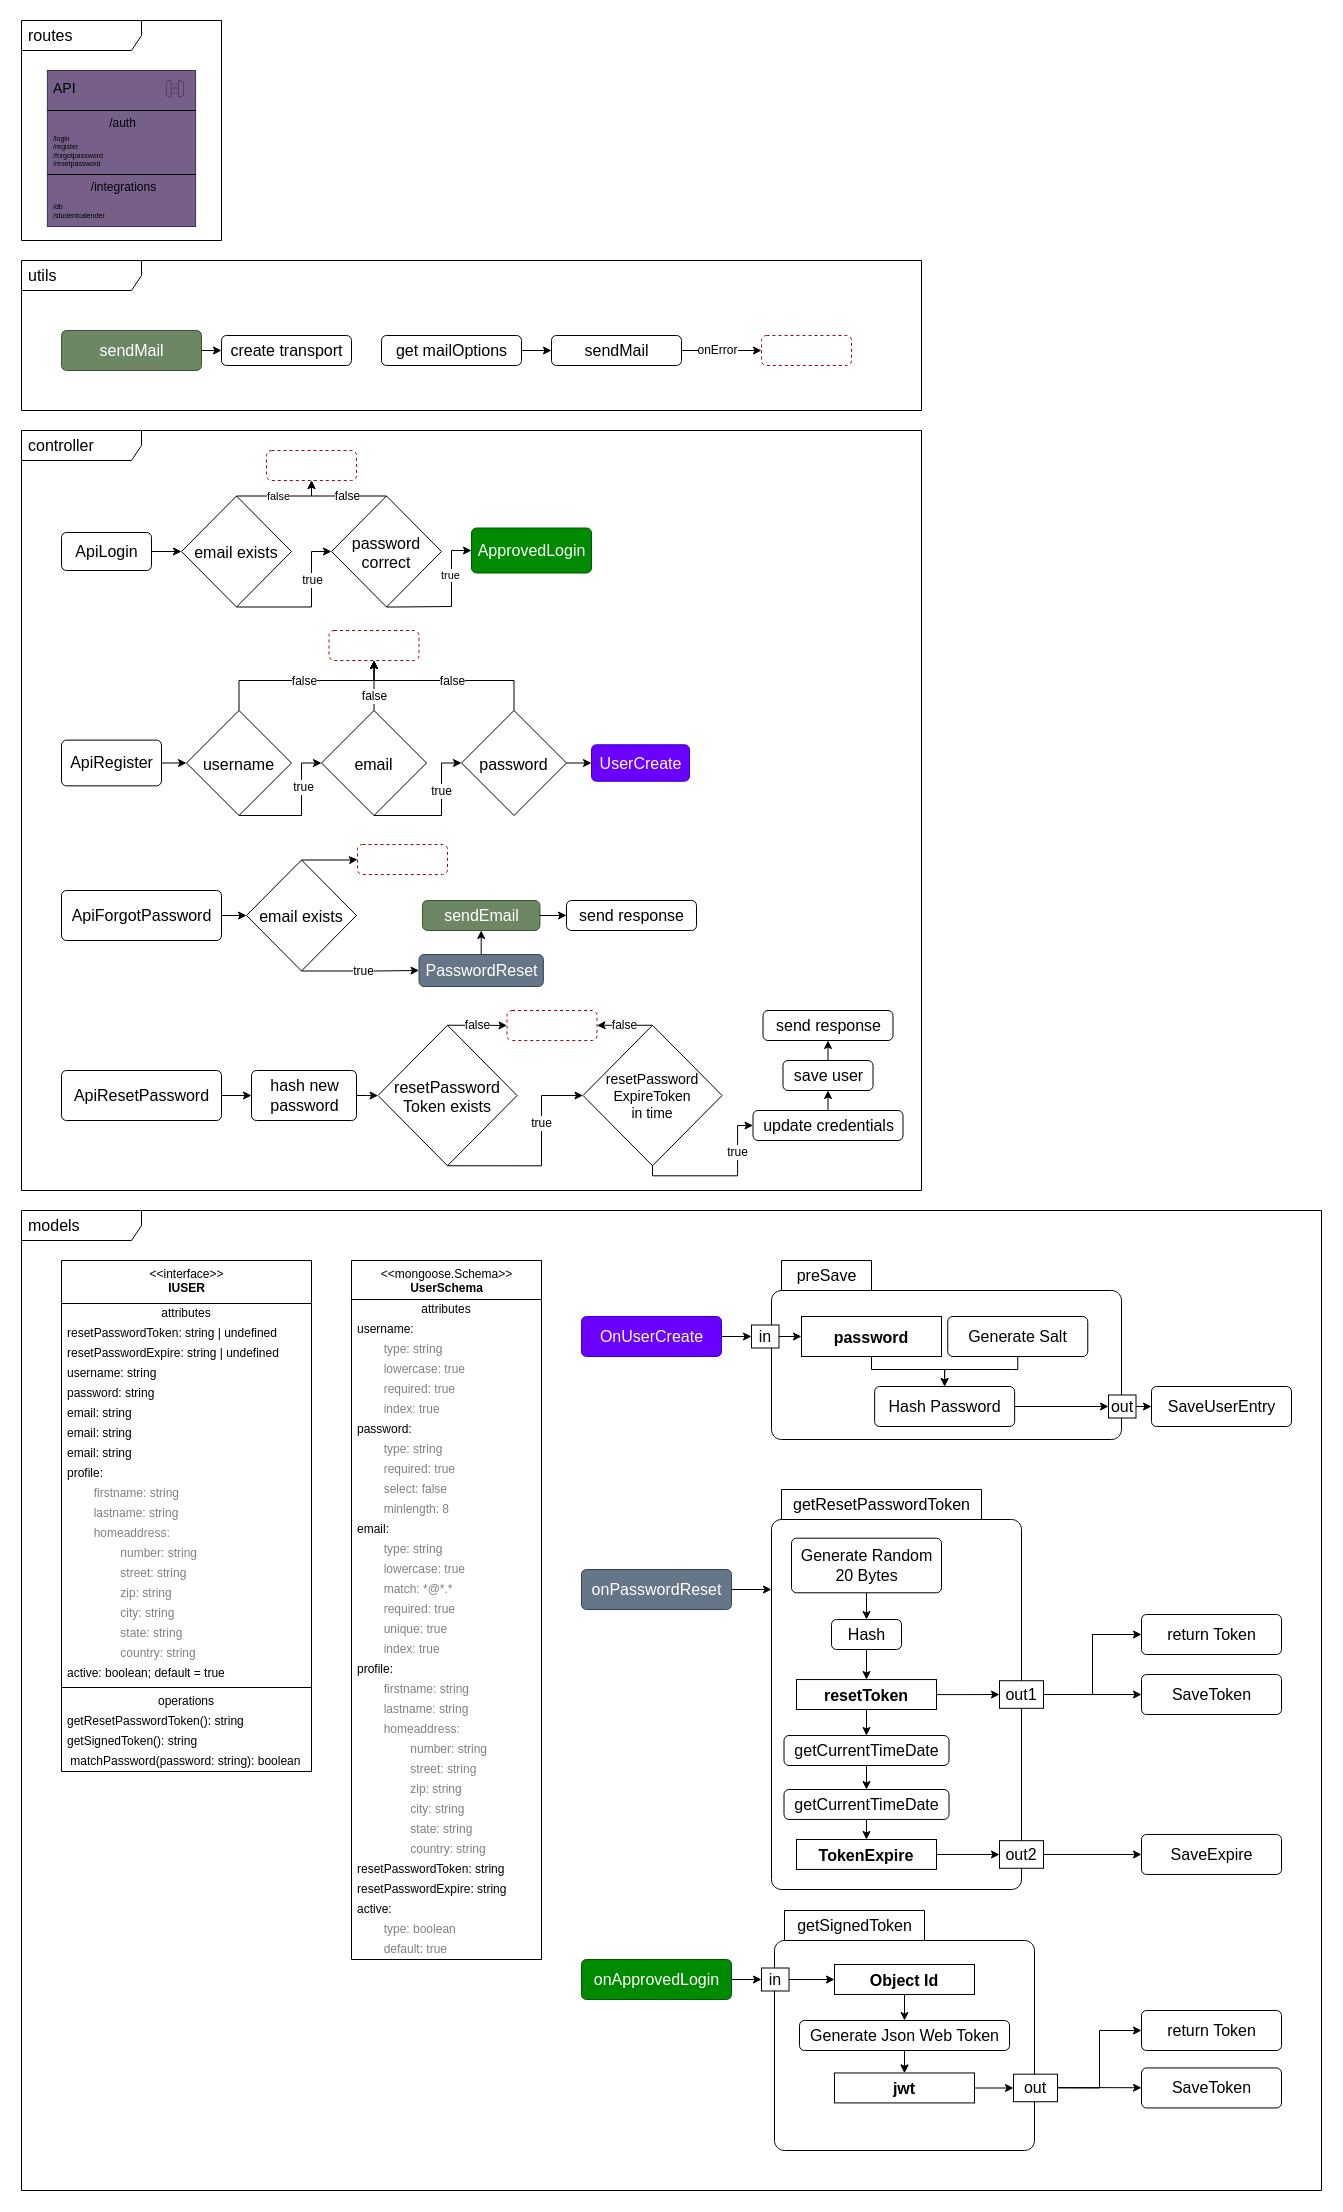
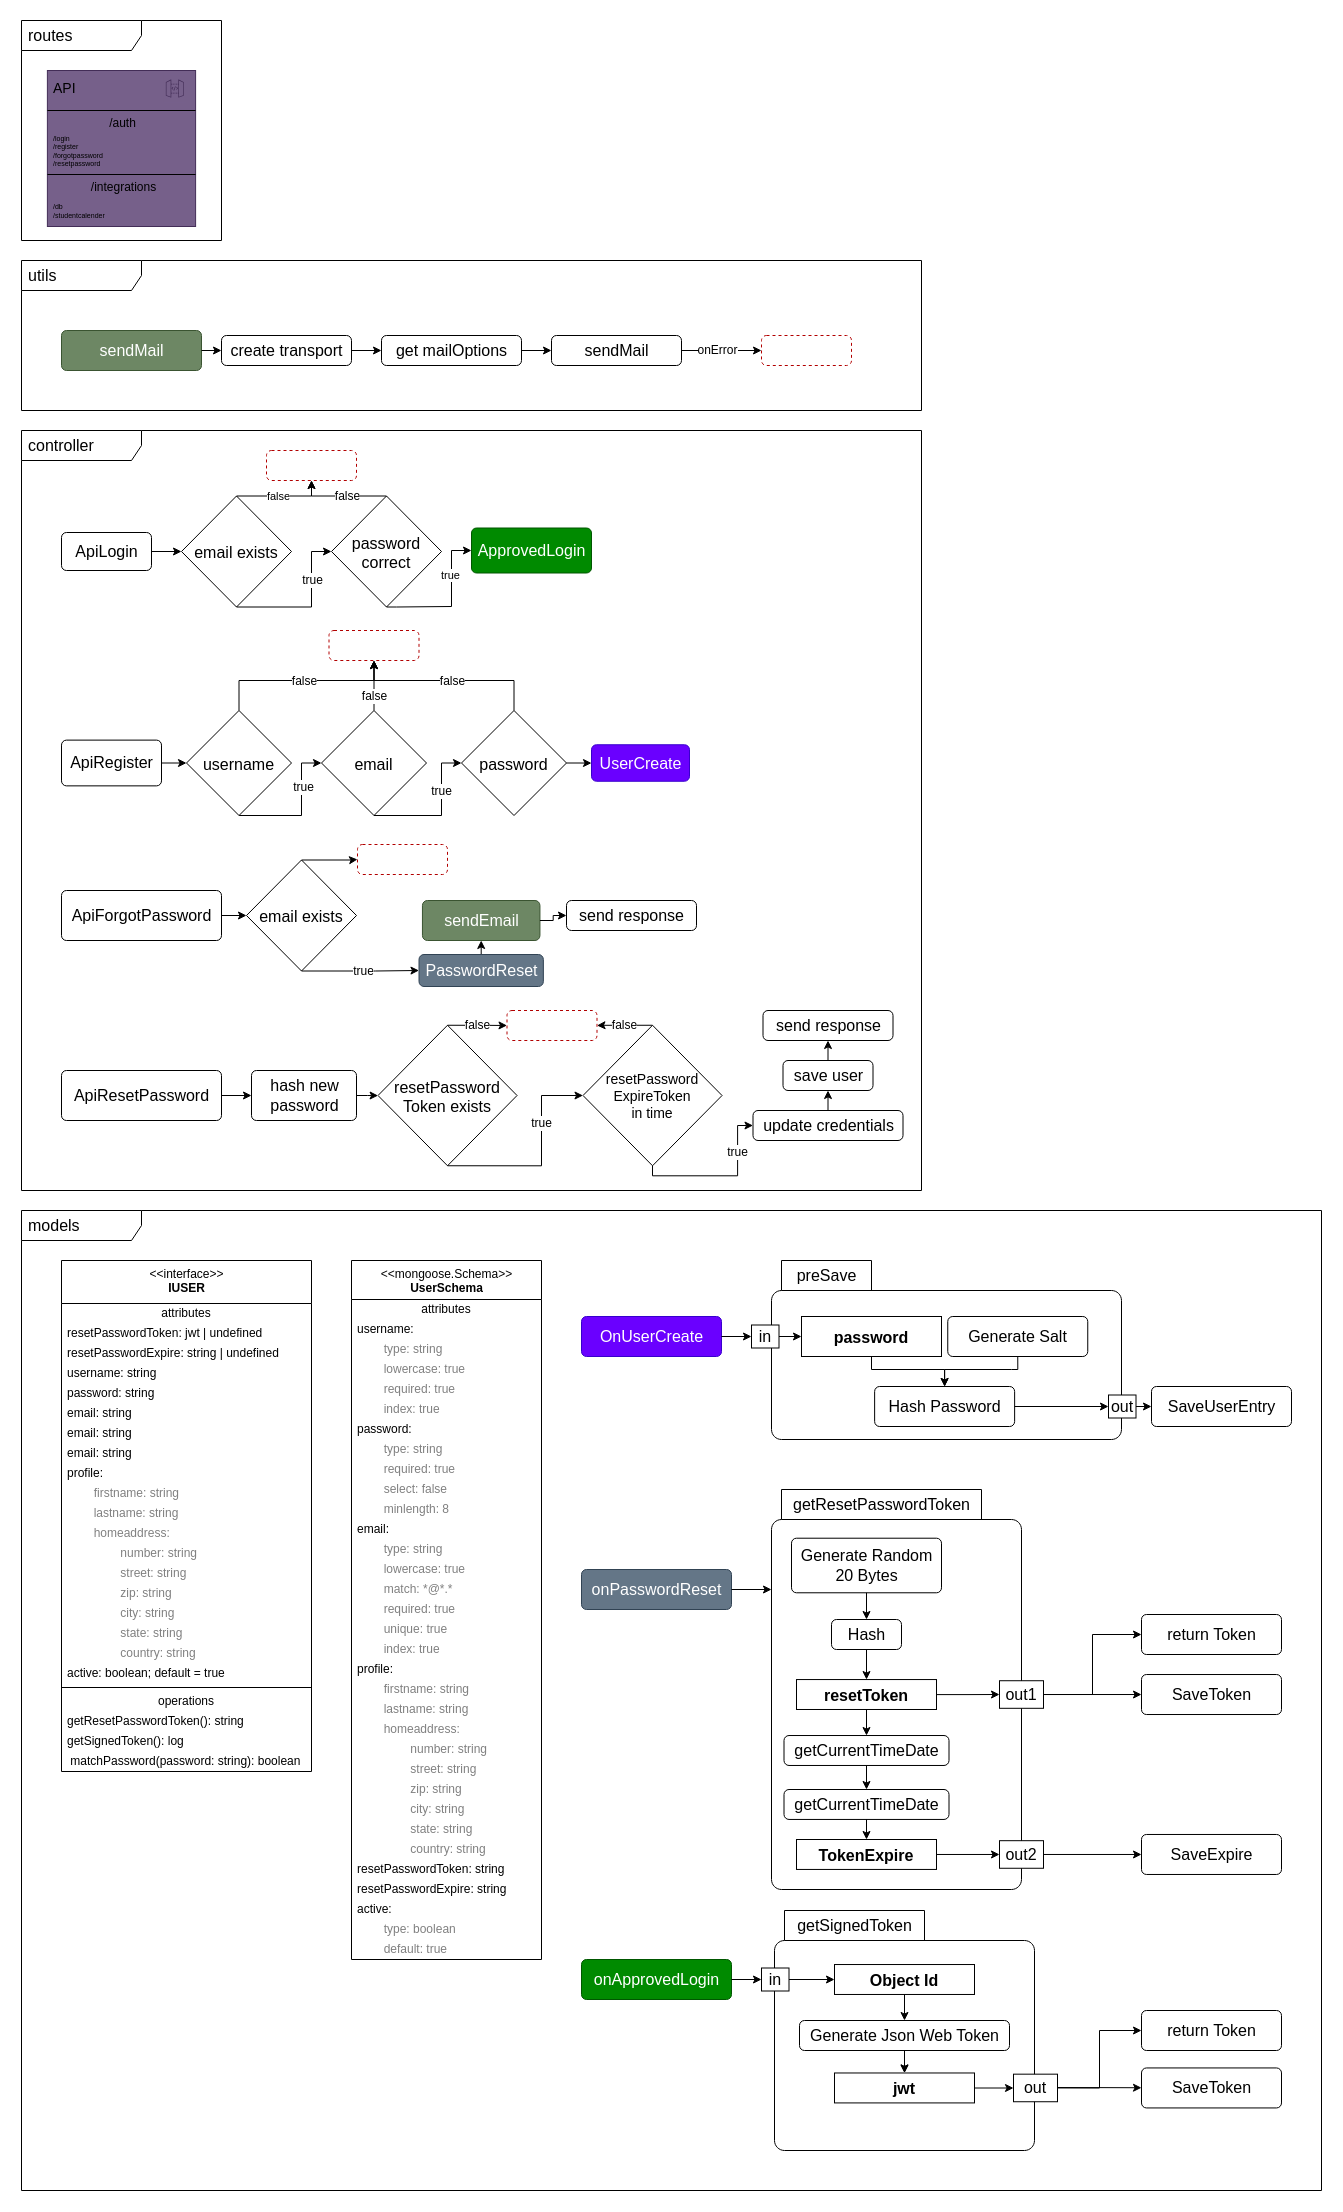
none -> (363, 351)
(481, 916) -> (481, 921)
(184, 1334) -> (176, 1334)
(142, 1742) -> (132, 1742)
